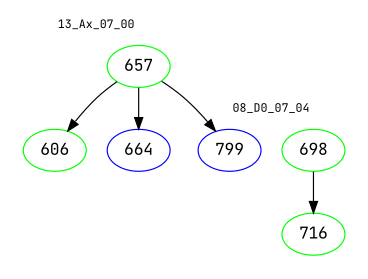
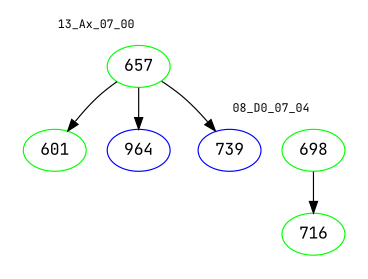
(55, 150) -> (55, 150)
(139, 150) -> (139, 150)
(230, 150) -> (230, 150)
